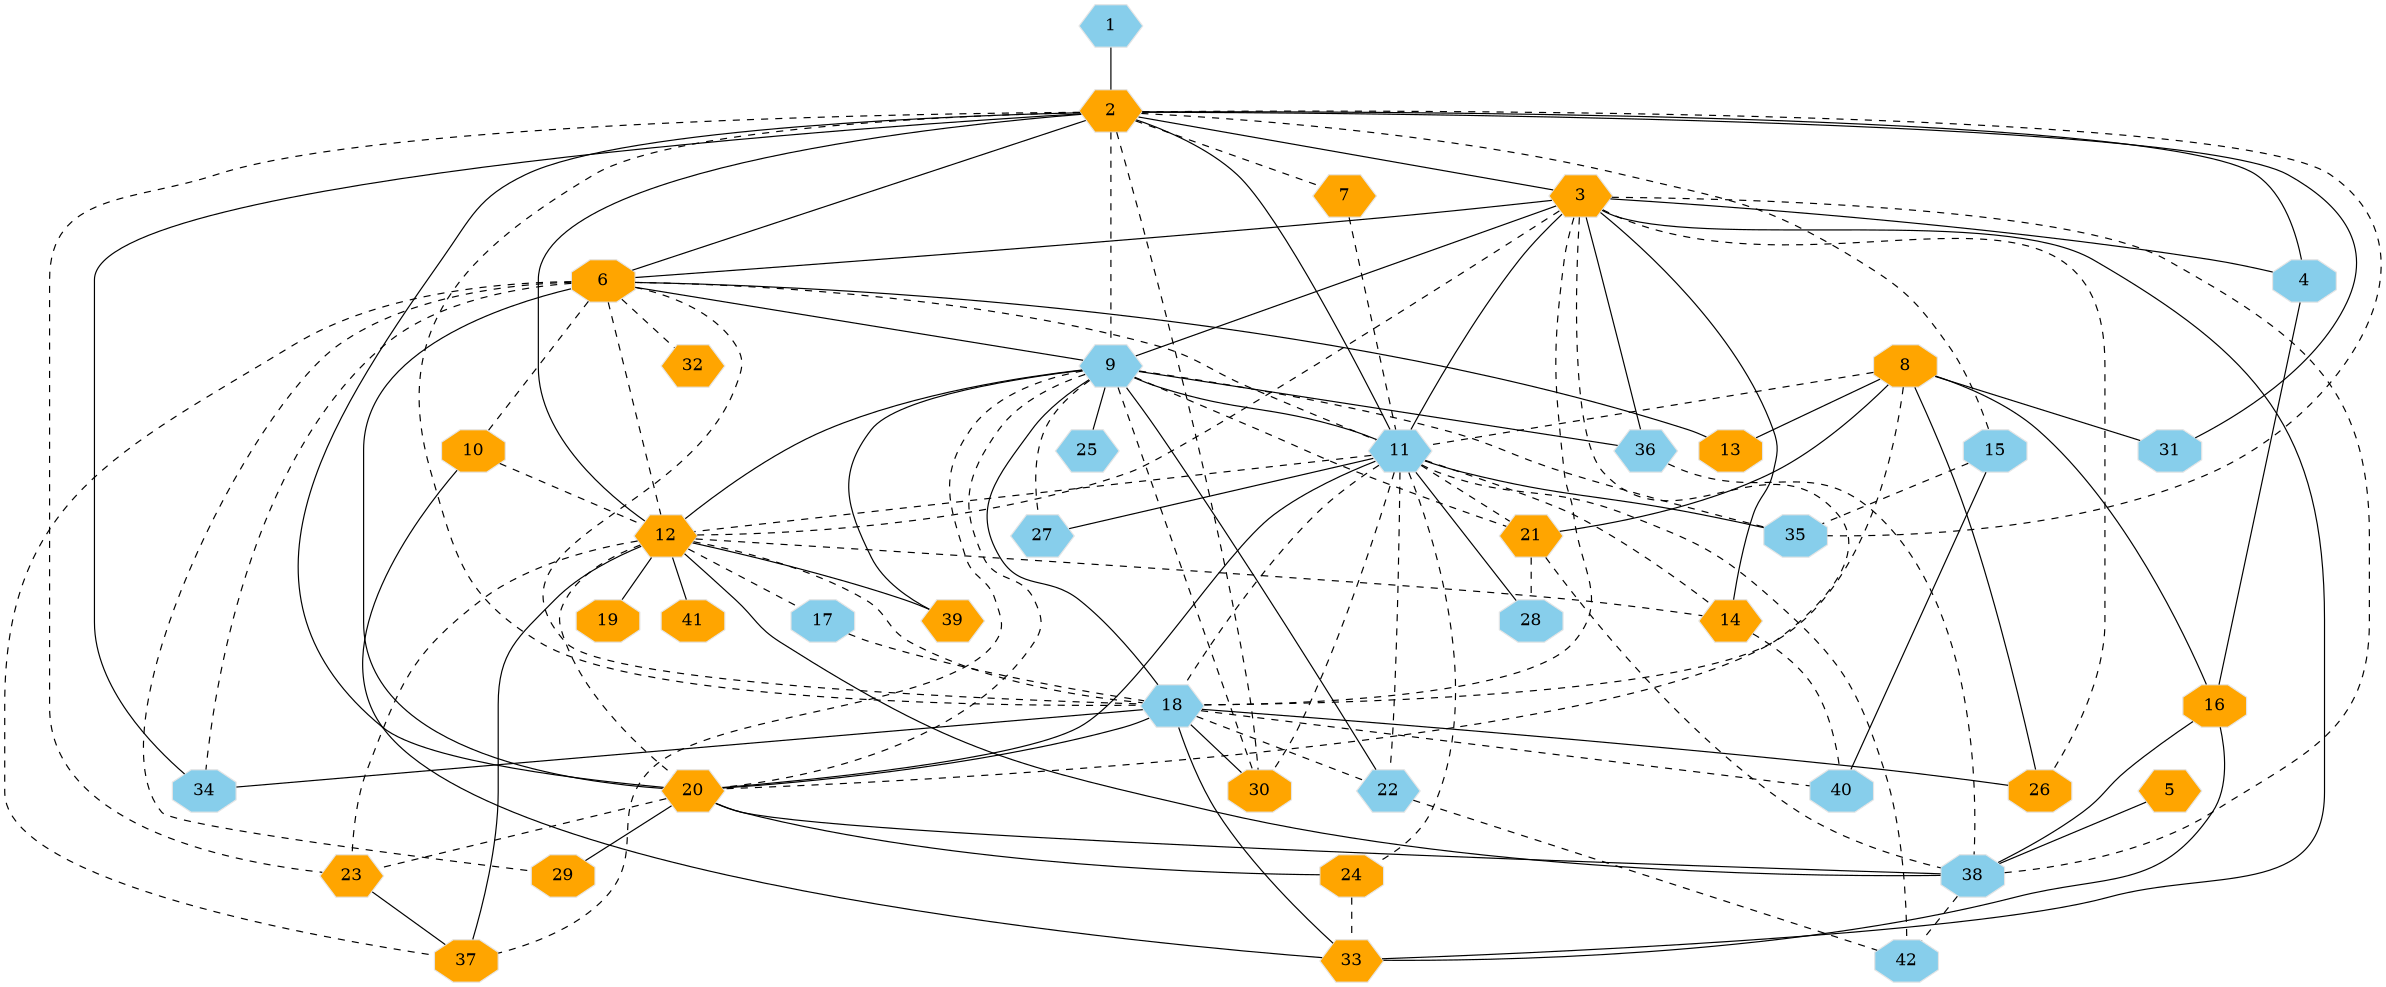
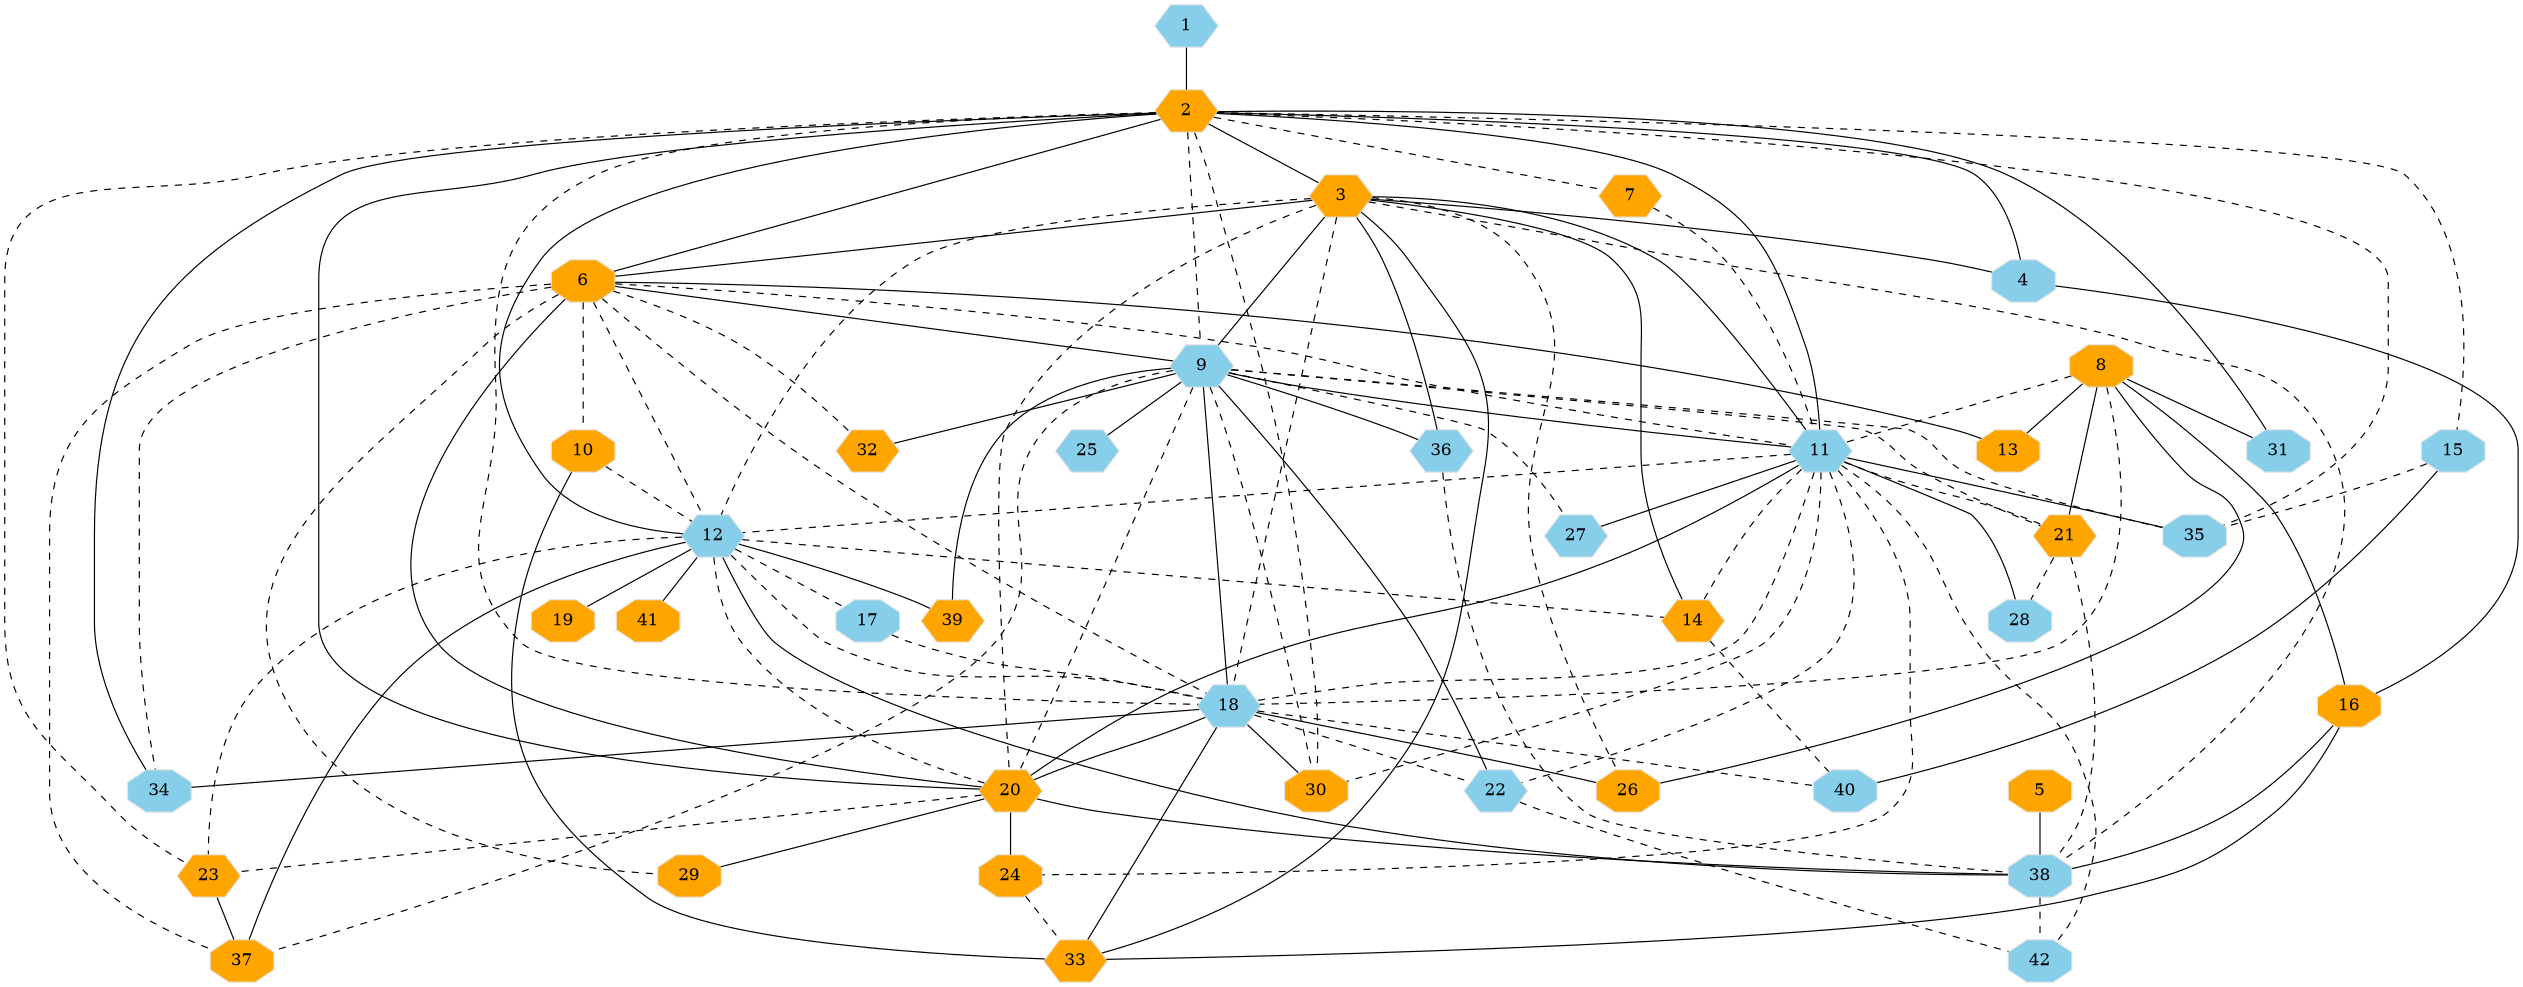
(871, 413) -> (1063, 401)
(666, 536) -> (713, 536)
(2170, 791) -> (2040, 791)
